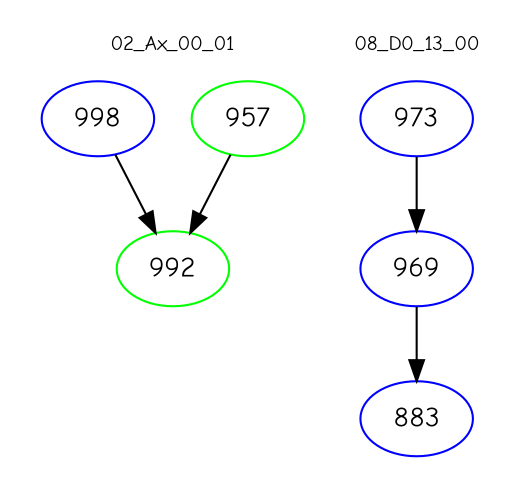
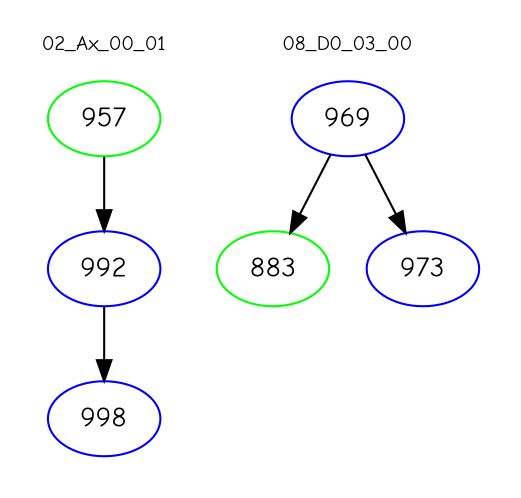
(418, 45) -> (348, 45)
(131, 184) -> (104, 334)
(417, 184) -> (381, 184)
(173, 269) -> (104, 269)
(417, 419) -> (273, 269)
